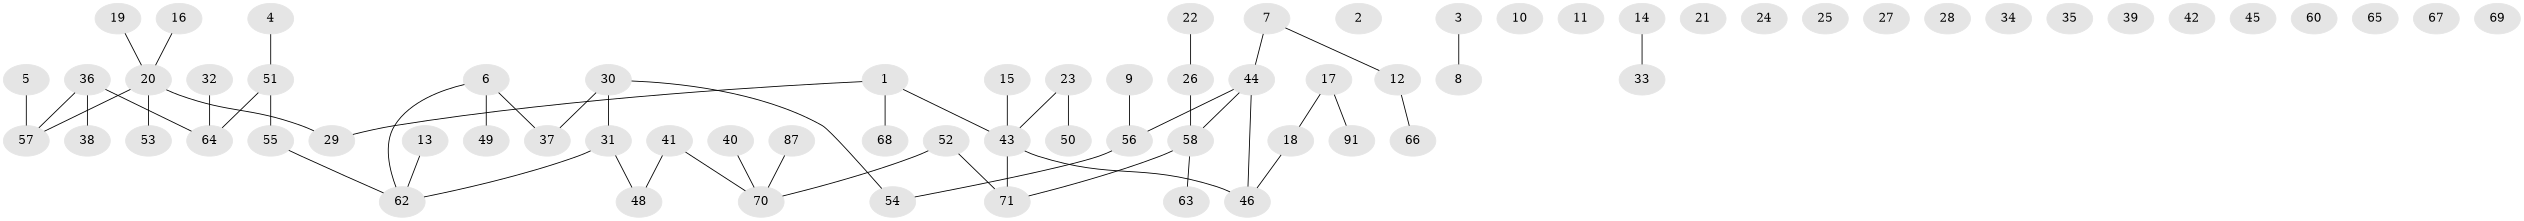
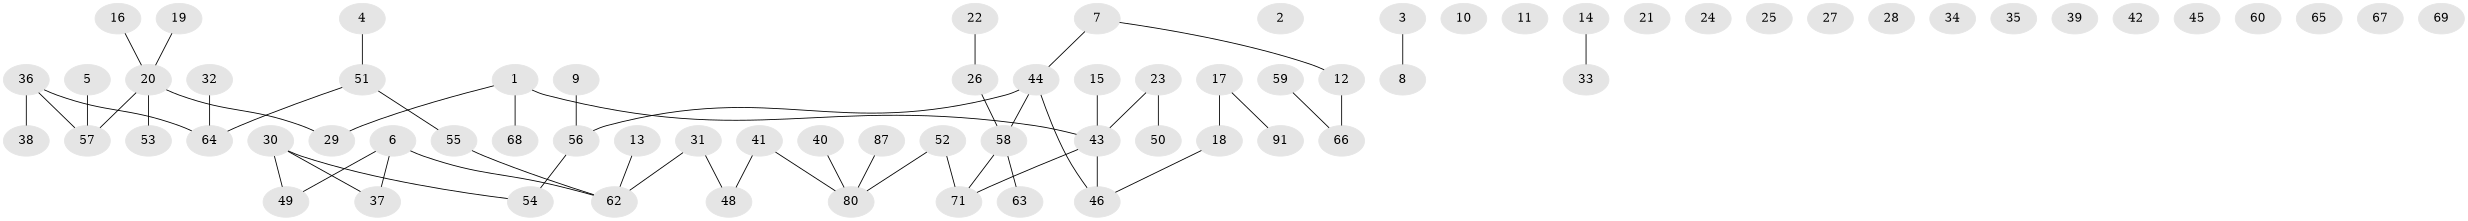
none -> (1281, 80)
(608, 110) -> (278, 171)
(761, 202) -> (851, 202)
